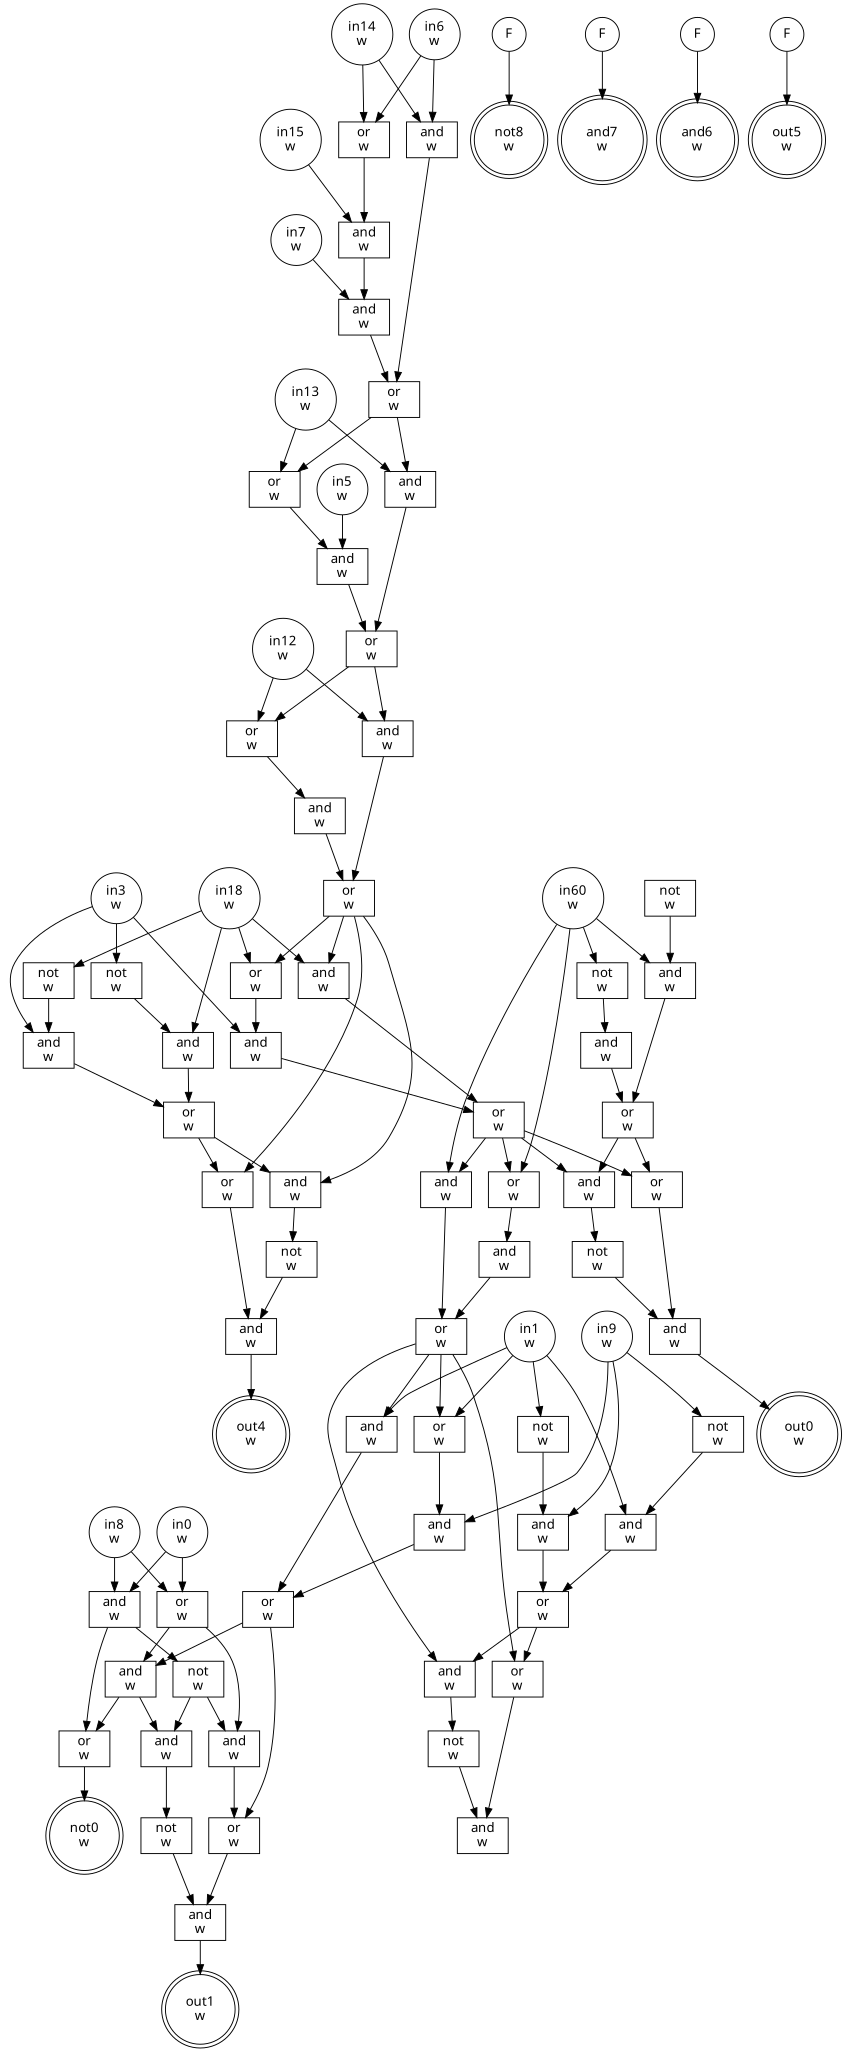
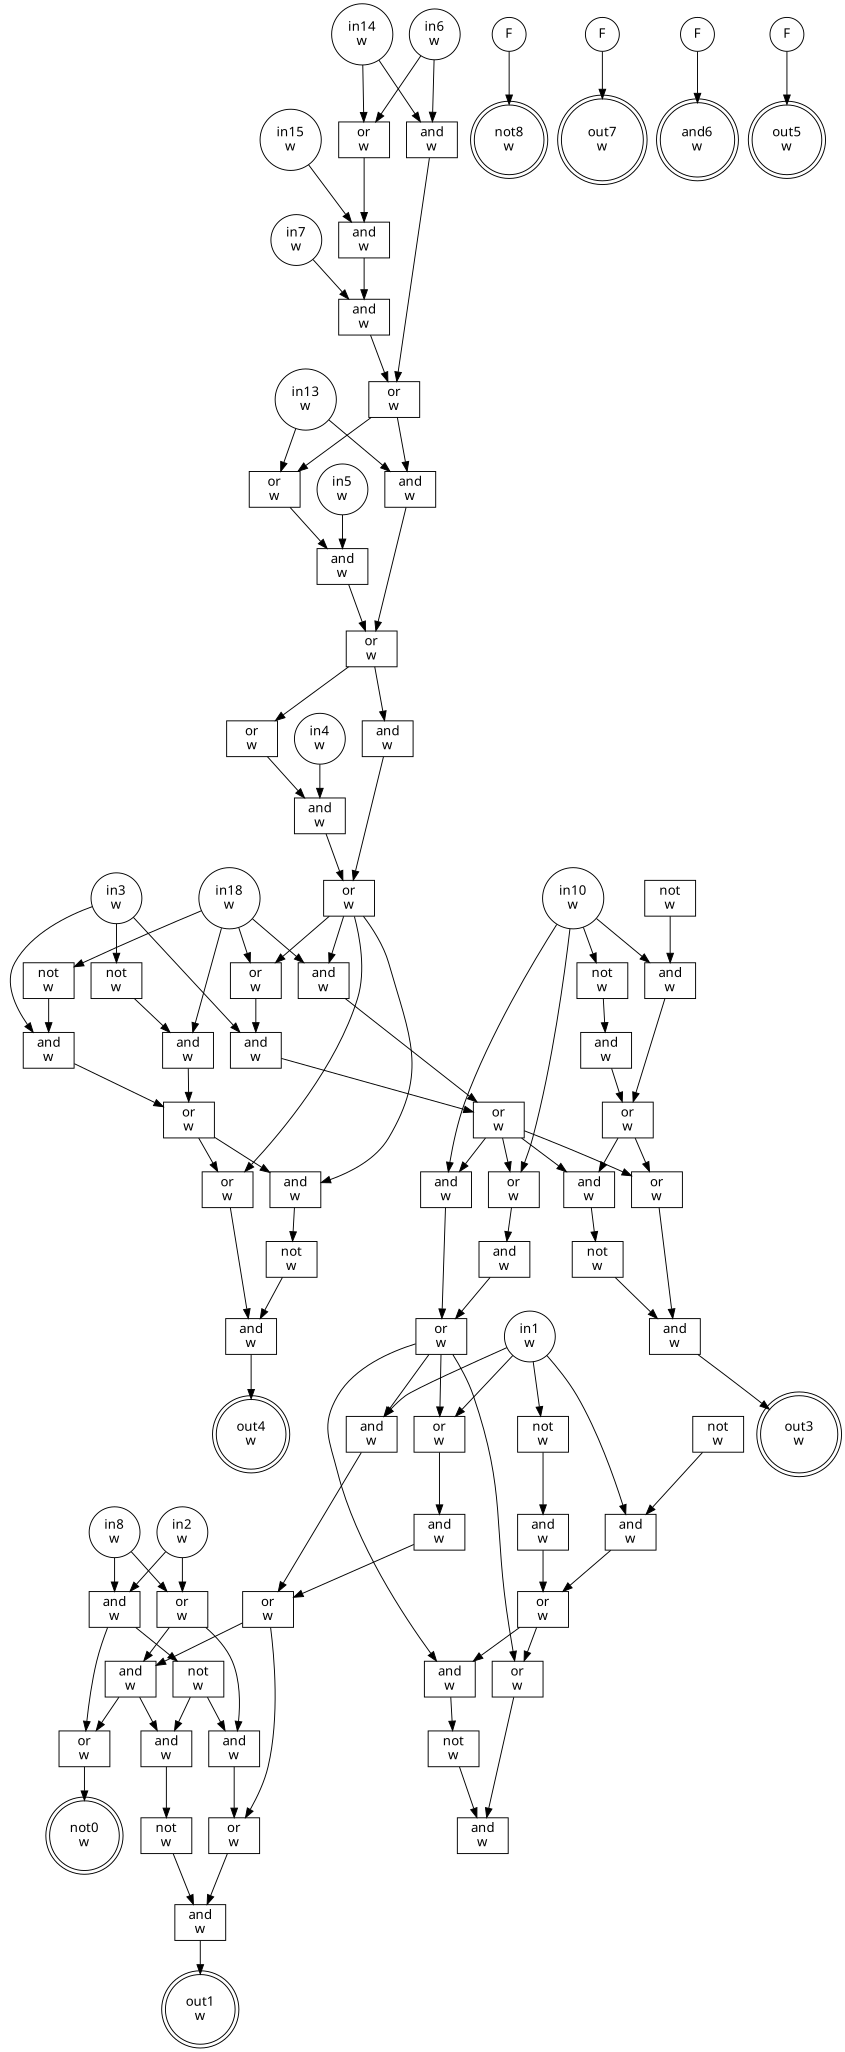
(602, 140) -> (602, 140)
(283, 649) -> none
none -> (320, 739)
(573, 898) -> (573, 898)
(607, 1337) -> none
(799, 1434) -> (799, 1434)
(182, 1532) -> (182, 1532)
